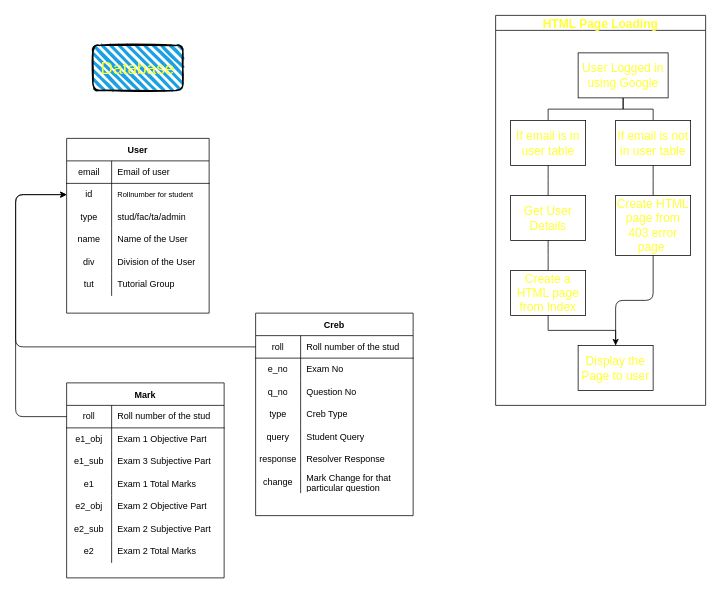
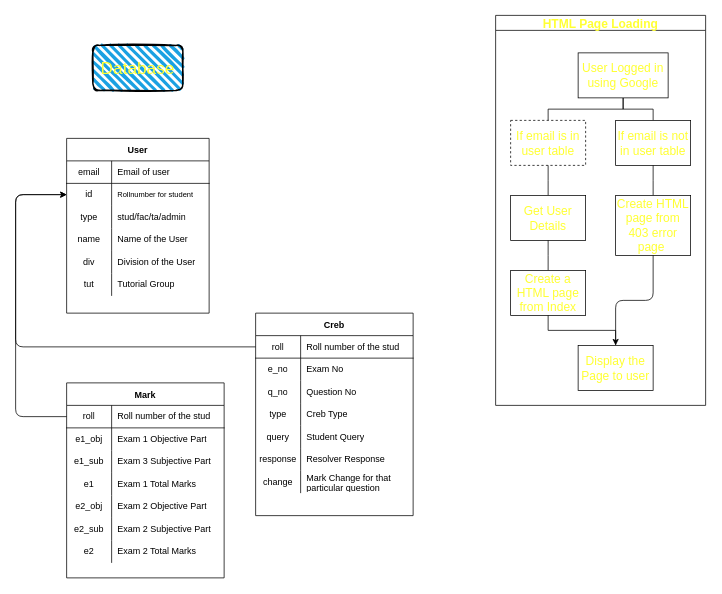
(548, 143) -> (548, 143)
